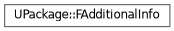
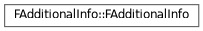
(87, 16) -> (102, 16)
